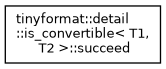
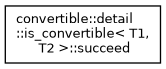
(83, 34) -> (83, 34)
